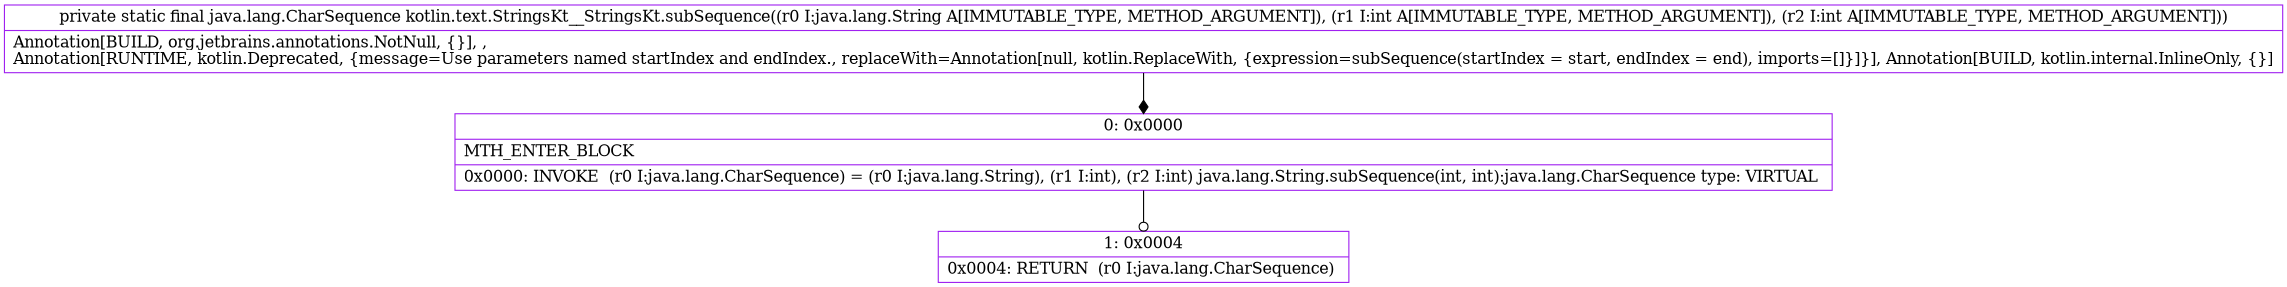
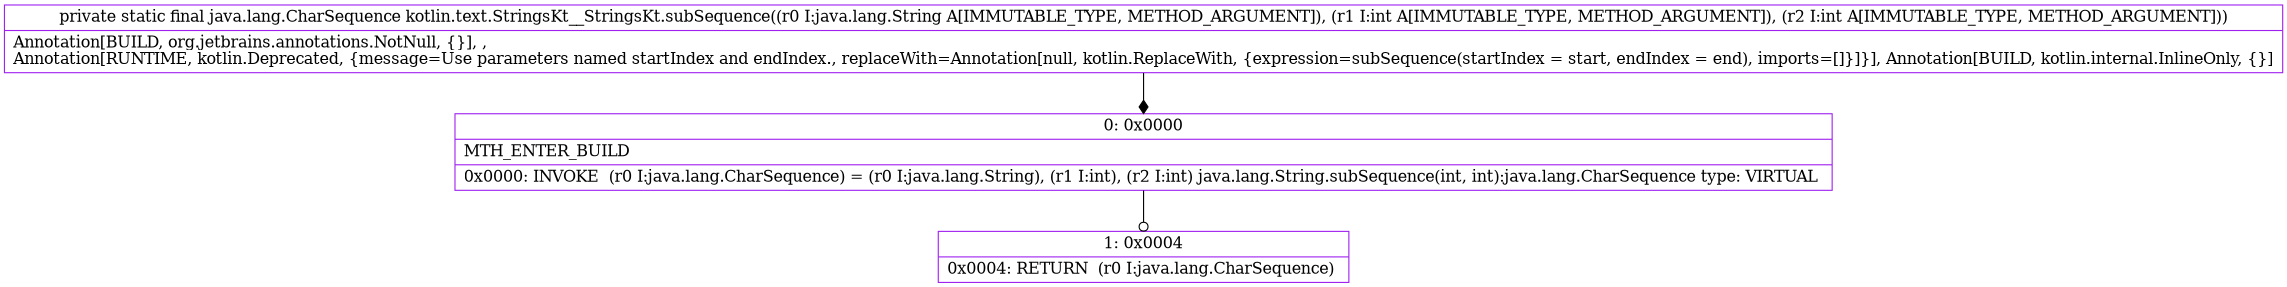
(549, 151) -> (547, 151)
